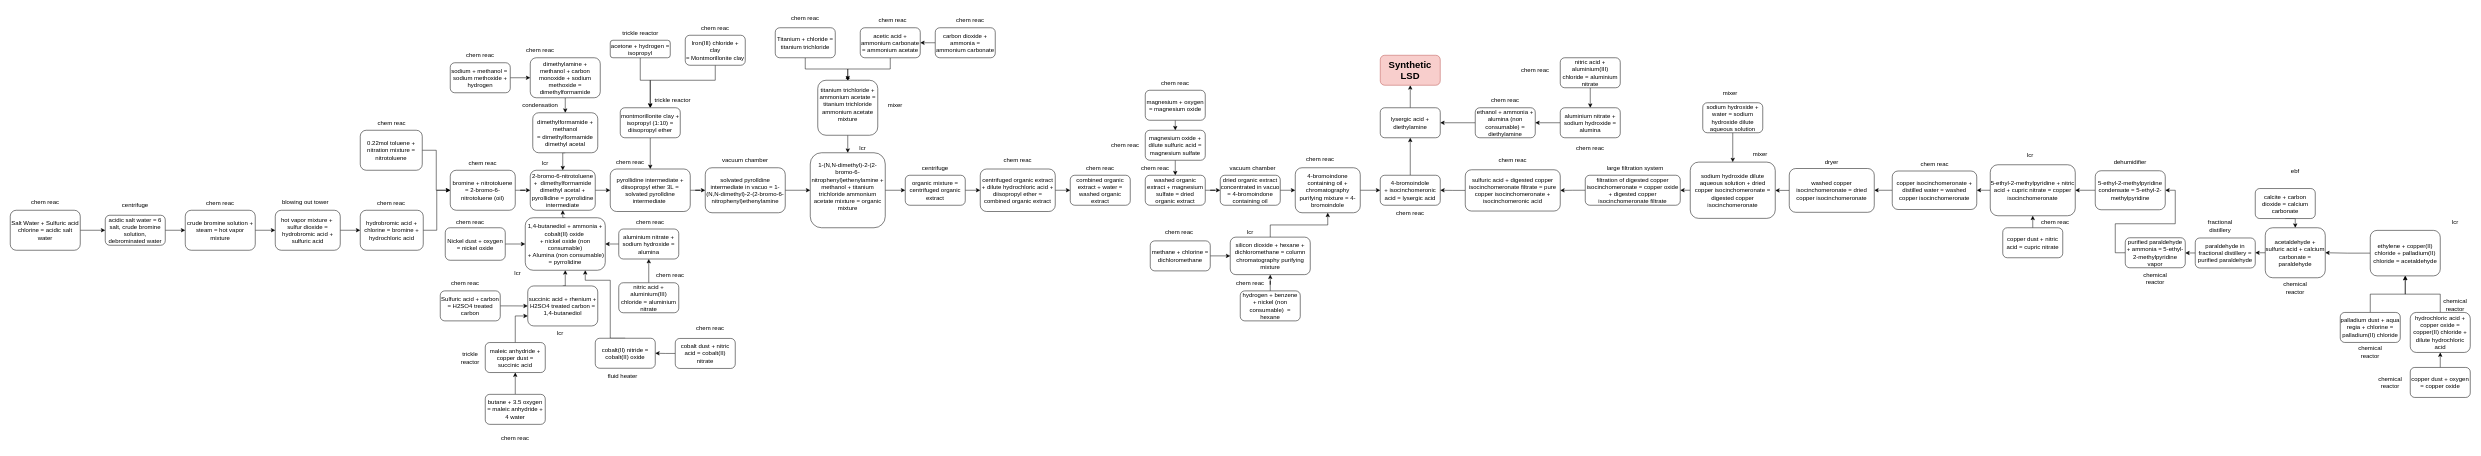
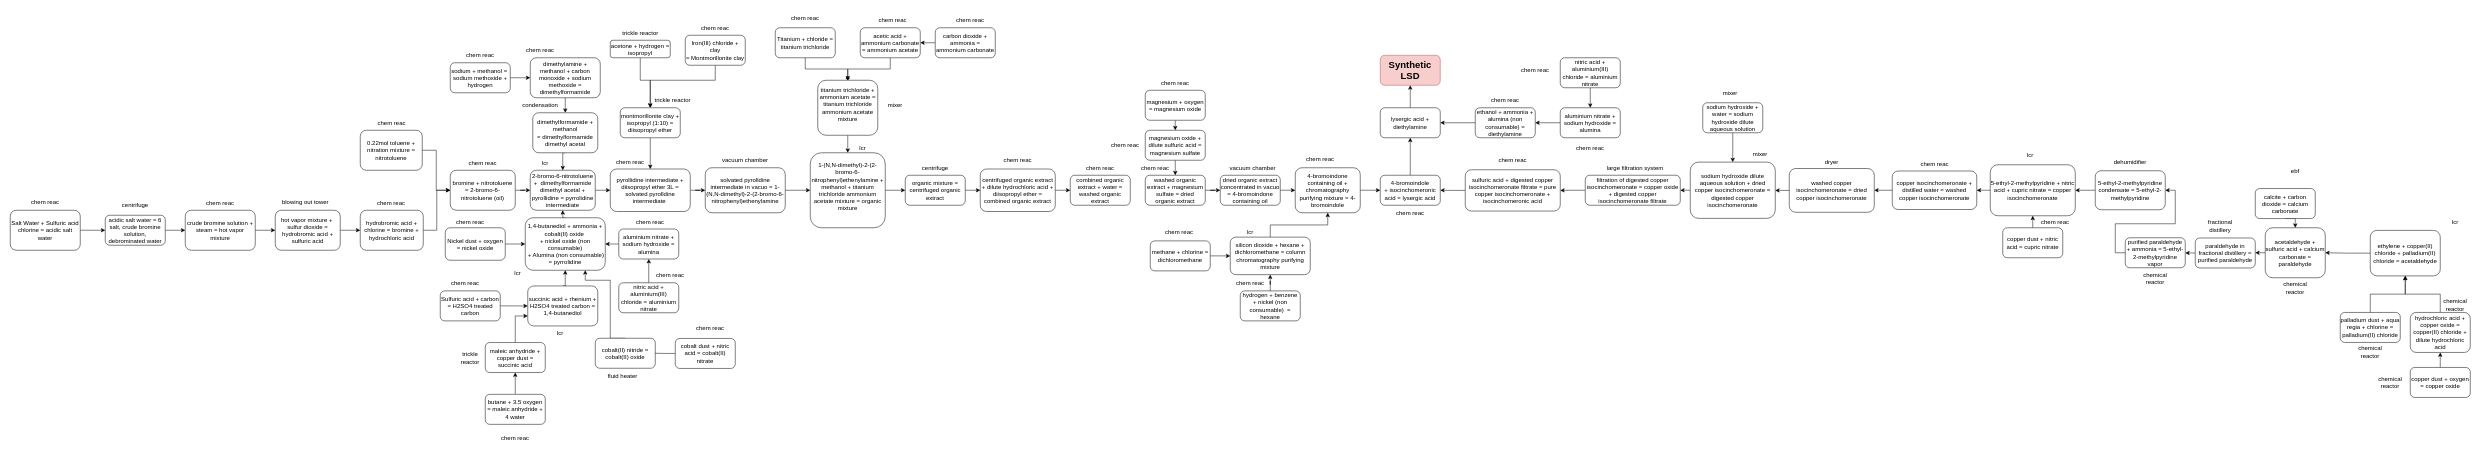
(660, 353) -> (658, 353)
